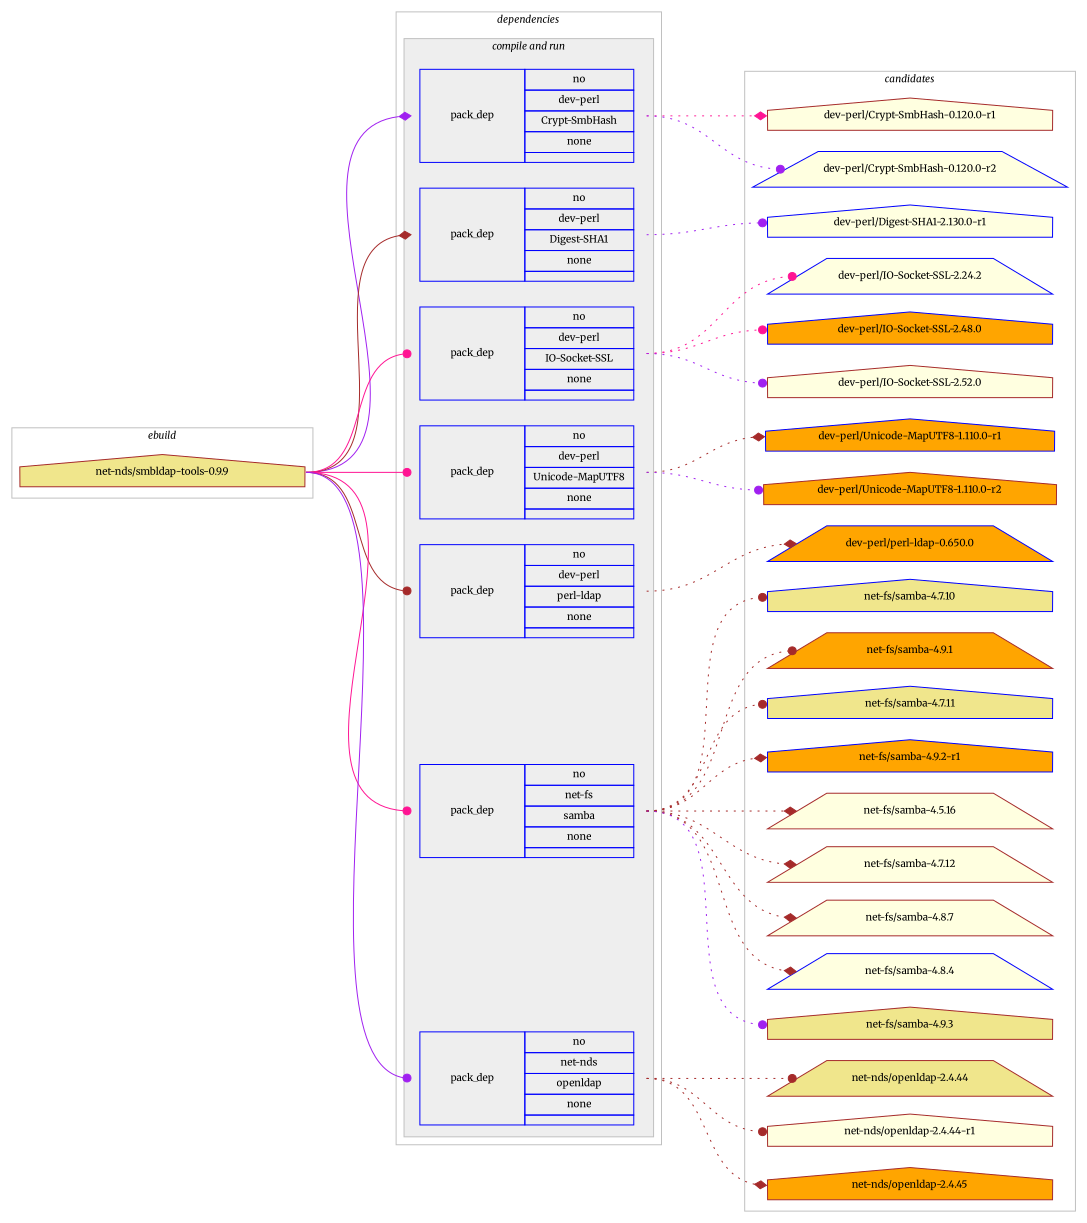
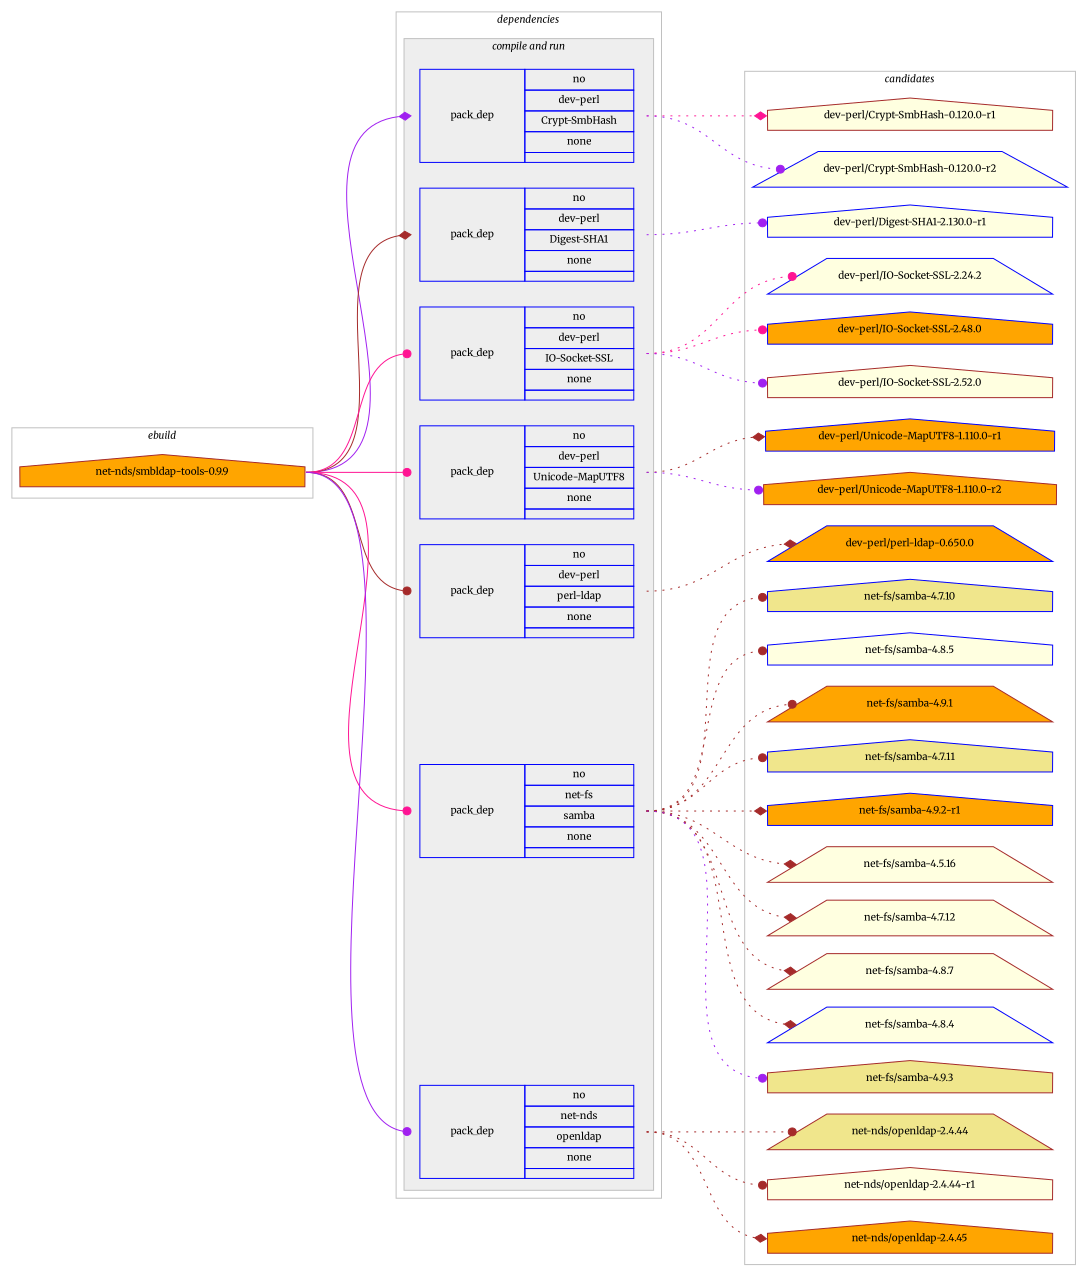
(162, 472) -> (162, 472)
none -> (910, 651)
